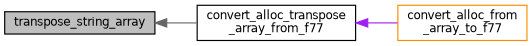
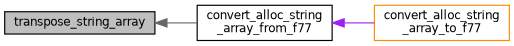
(276, 23) -> (265, 23)
(462, 23) -> (442, 23)
